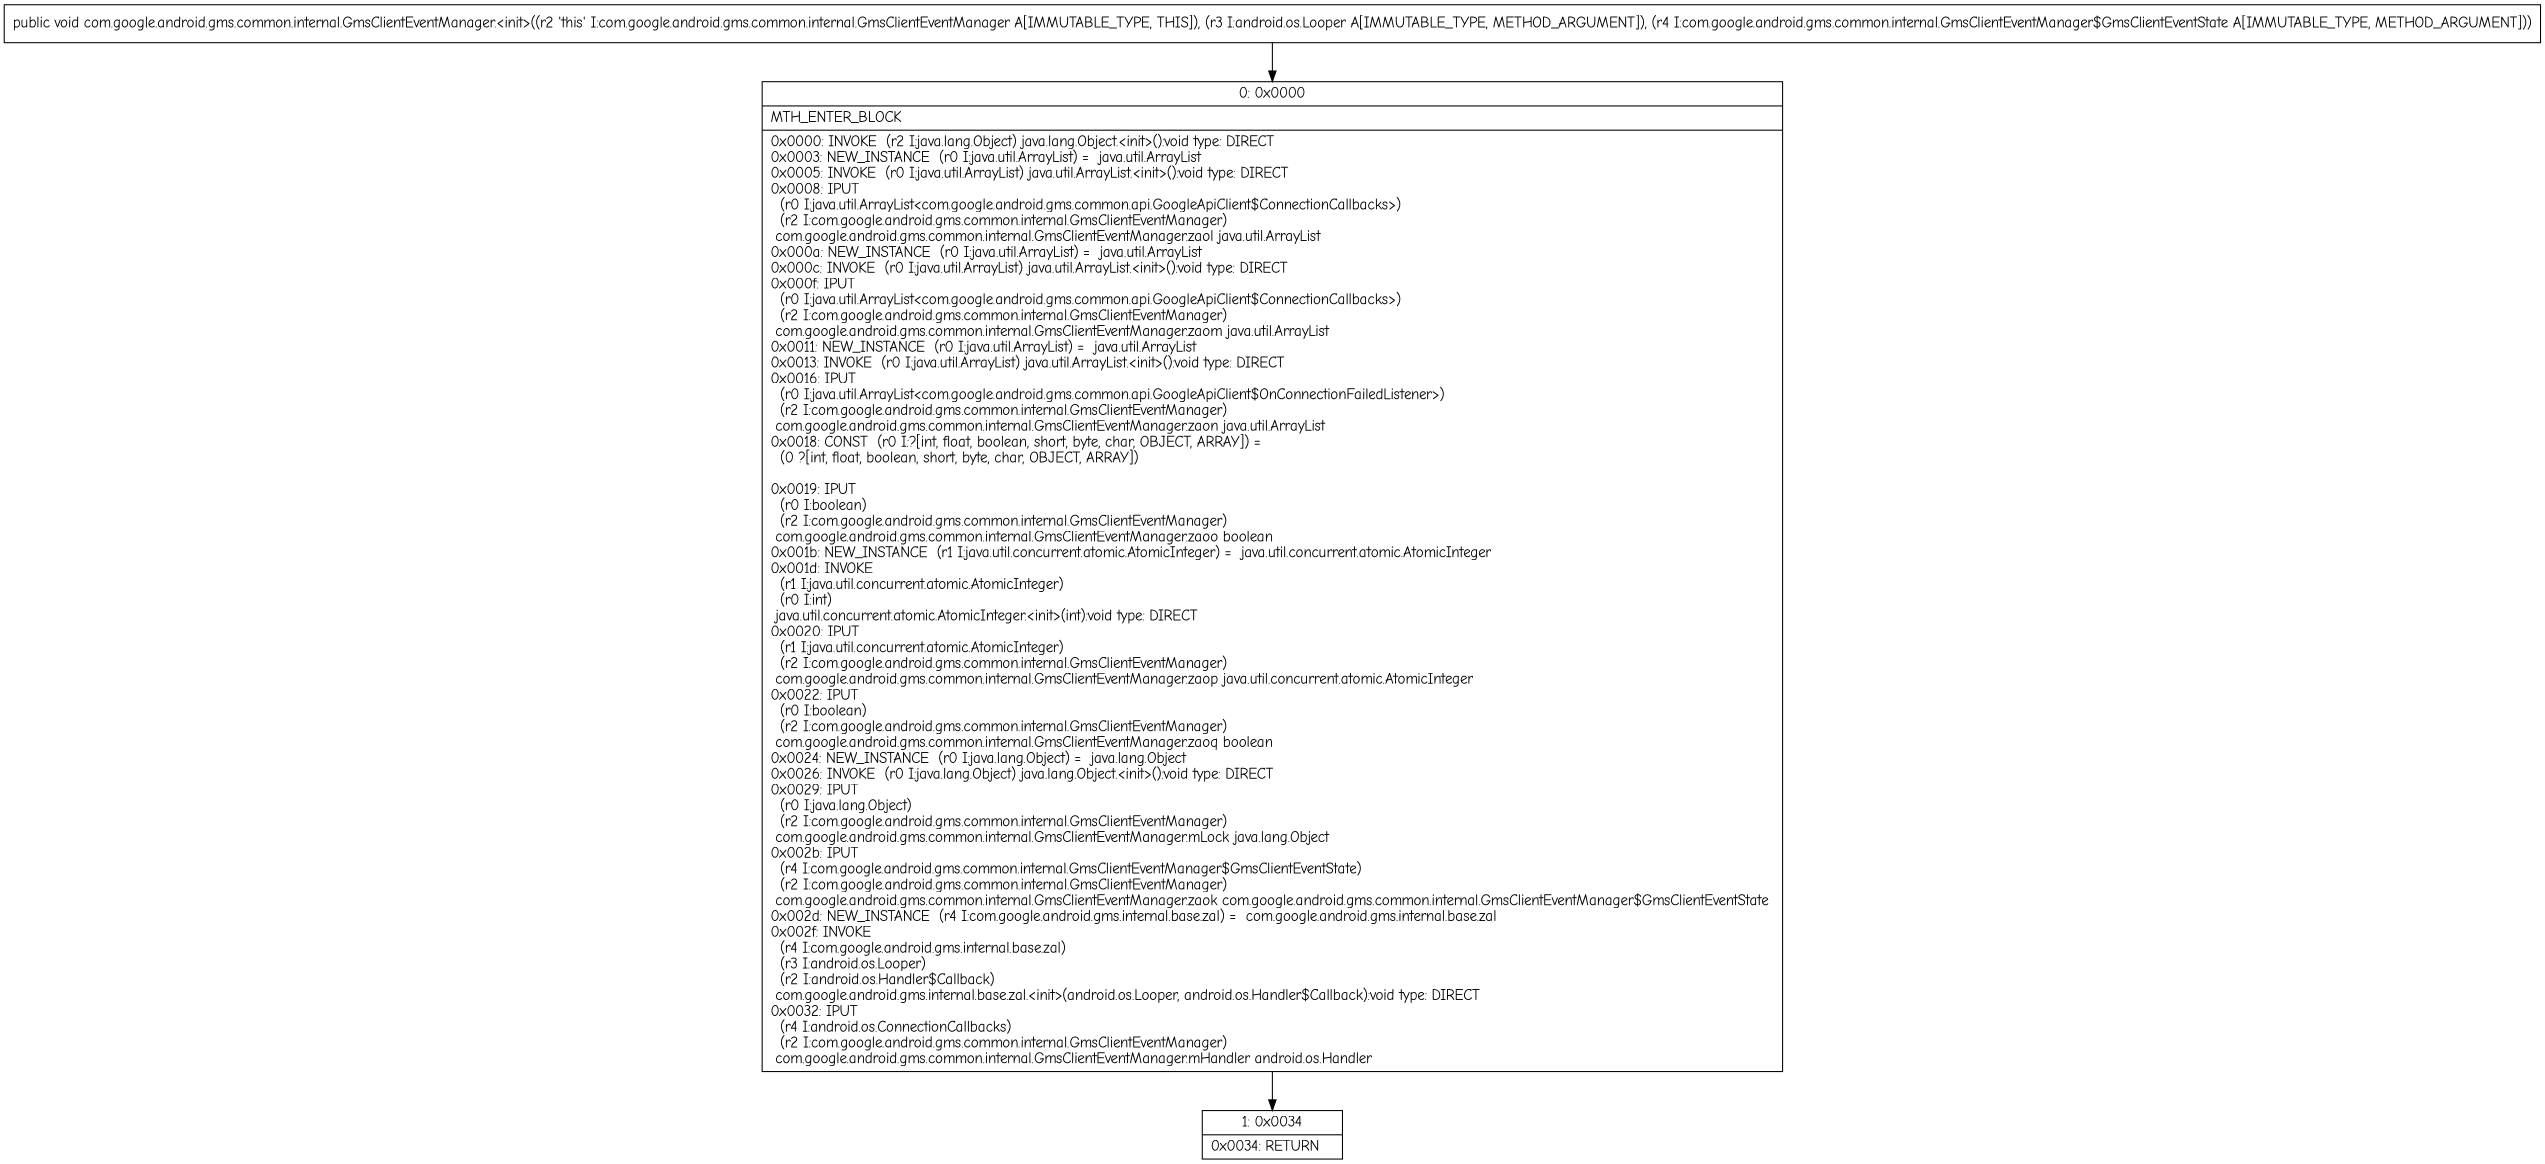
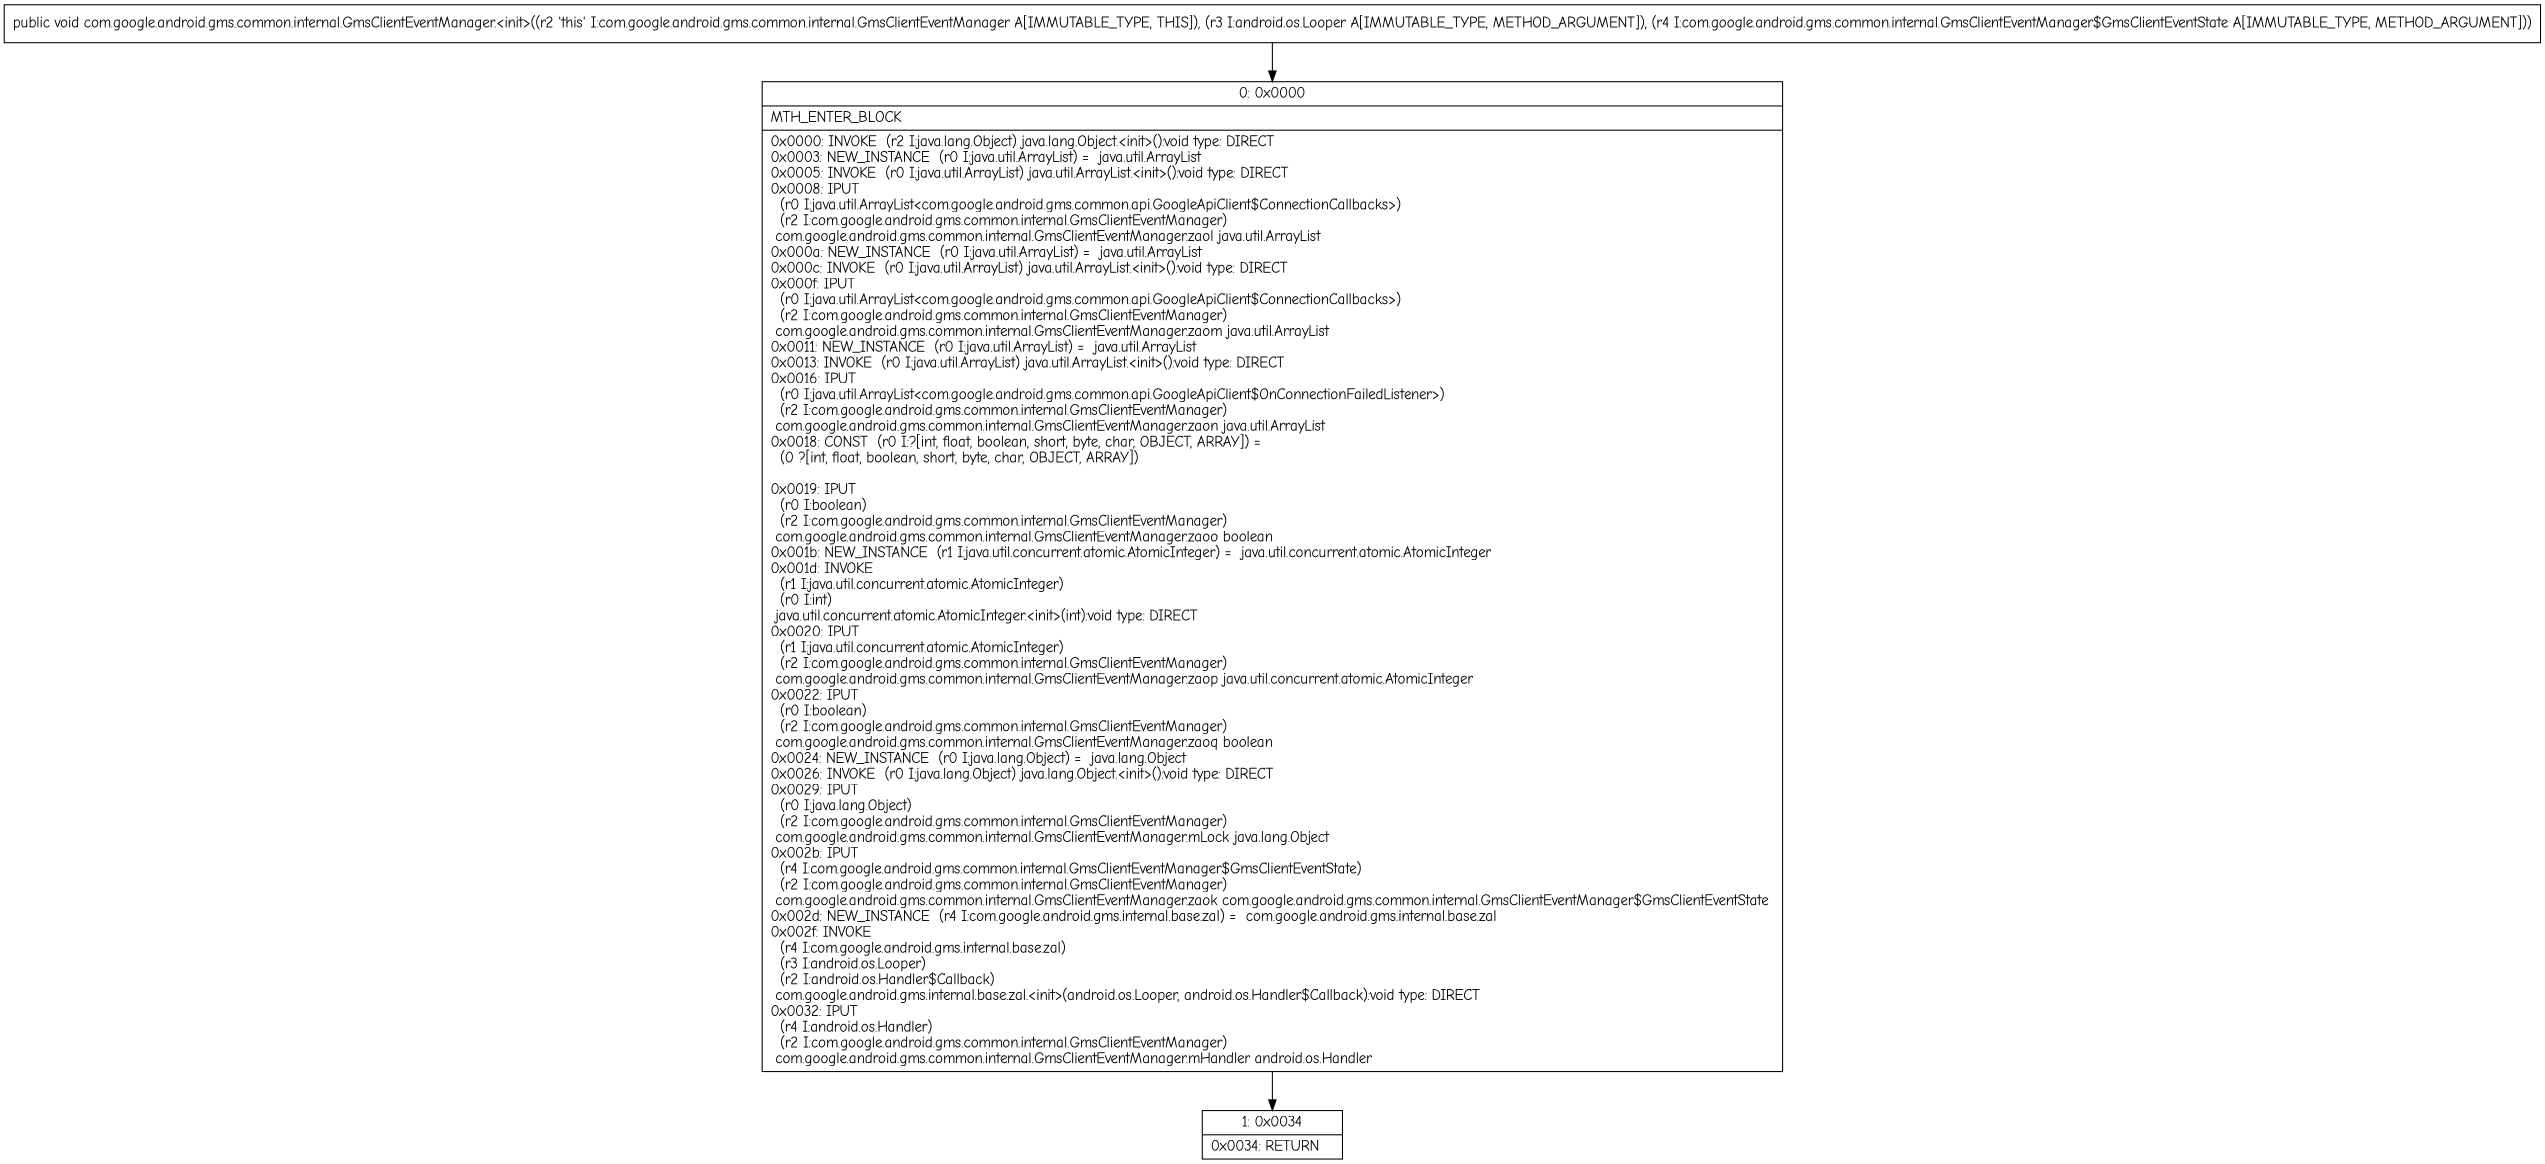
(891, 1027) -> (852, 1027)
